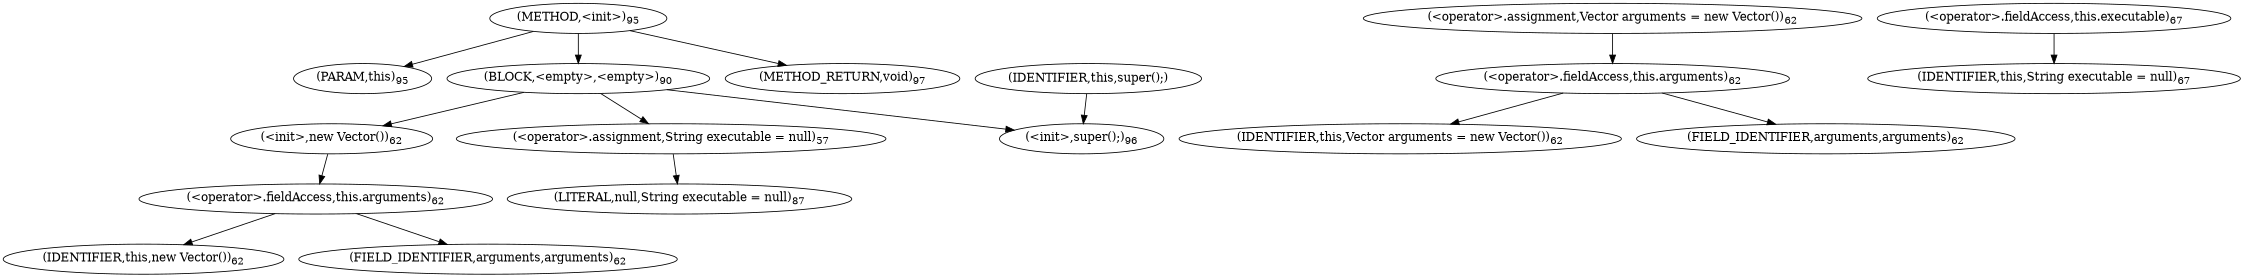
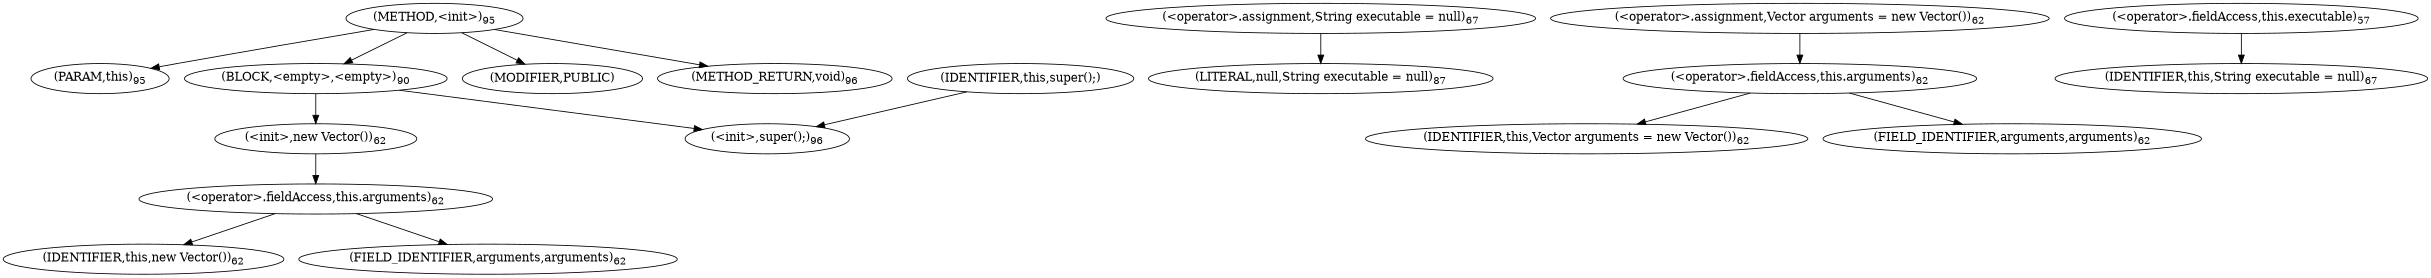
(2177, 17) -> (2364, 17)
(919, 77) -> (852, 77)
none -> (552, 79)
(621, 106) -> none
(823, 138) -> (1473, 17)
